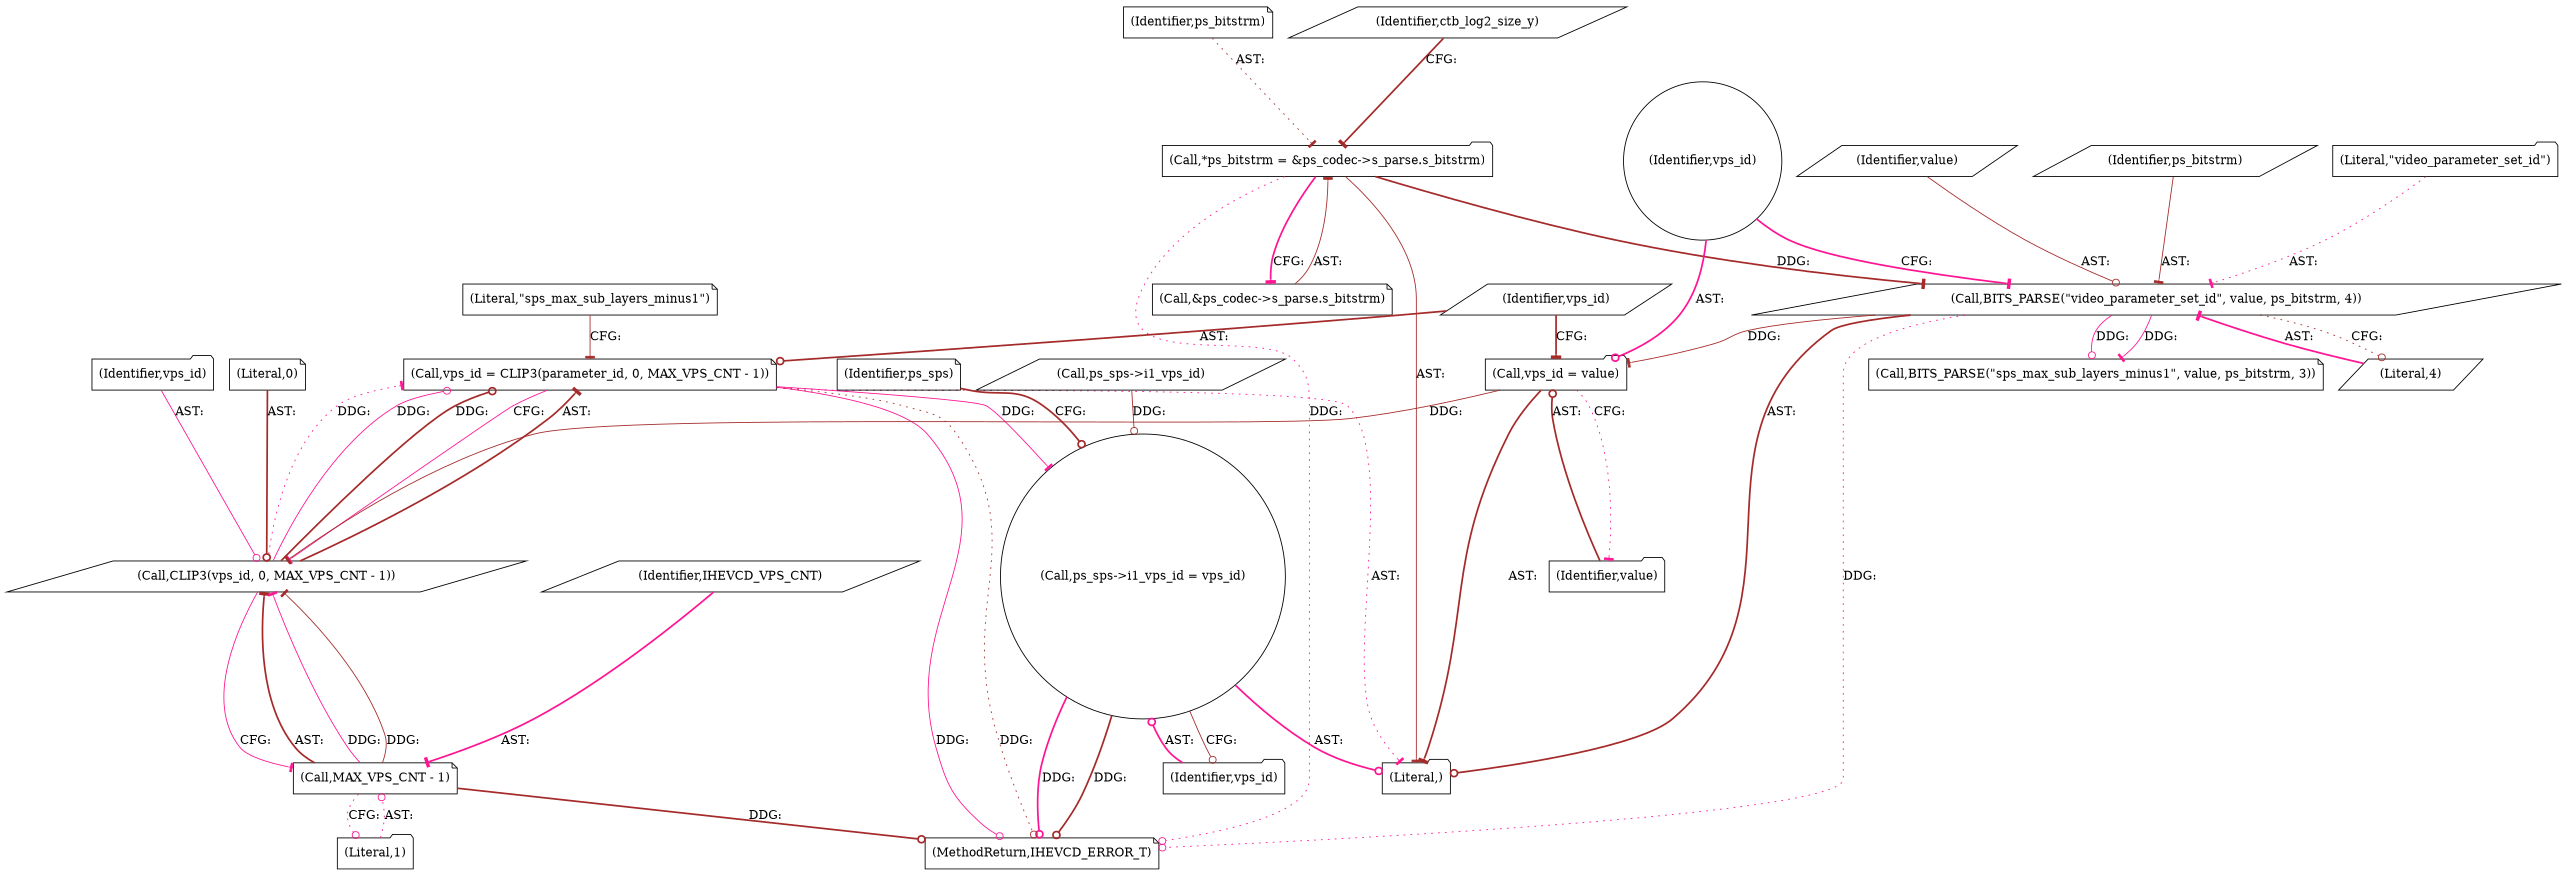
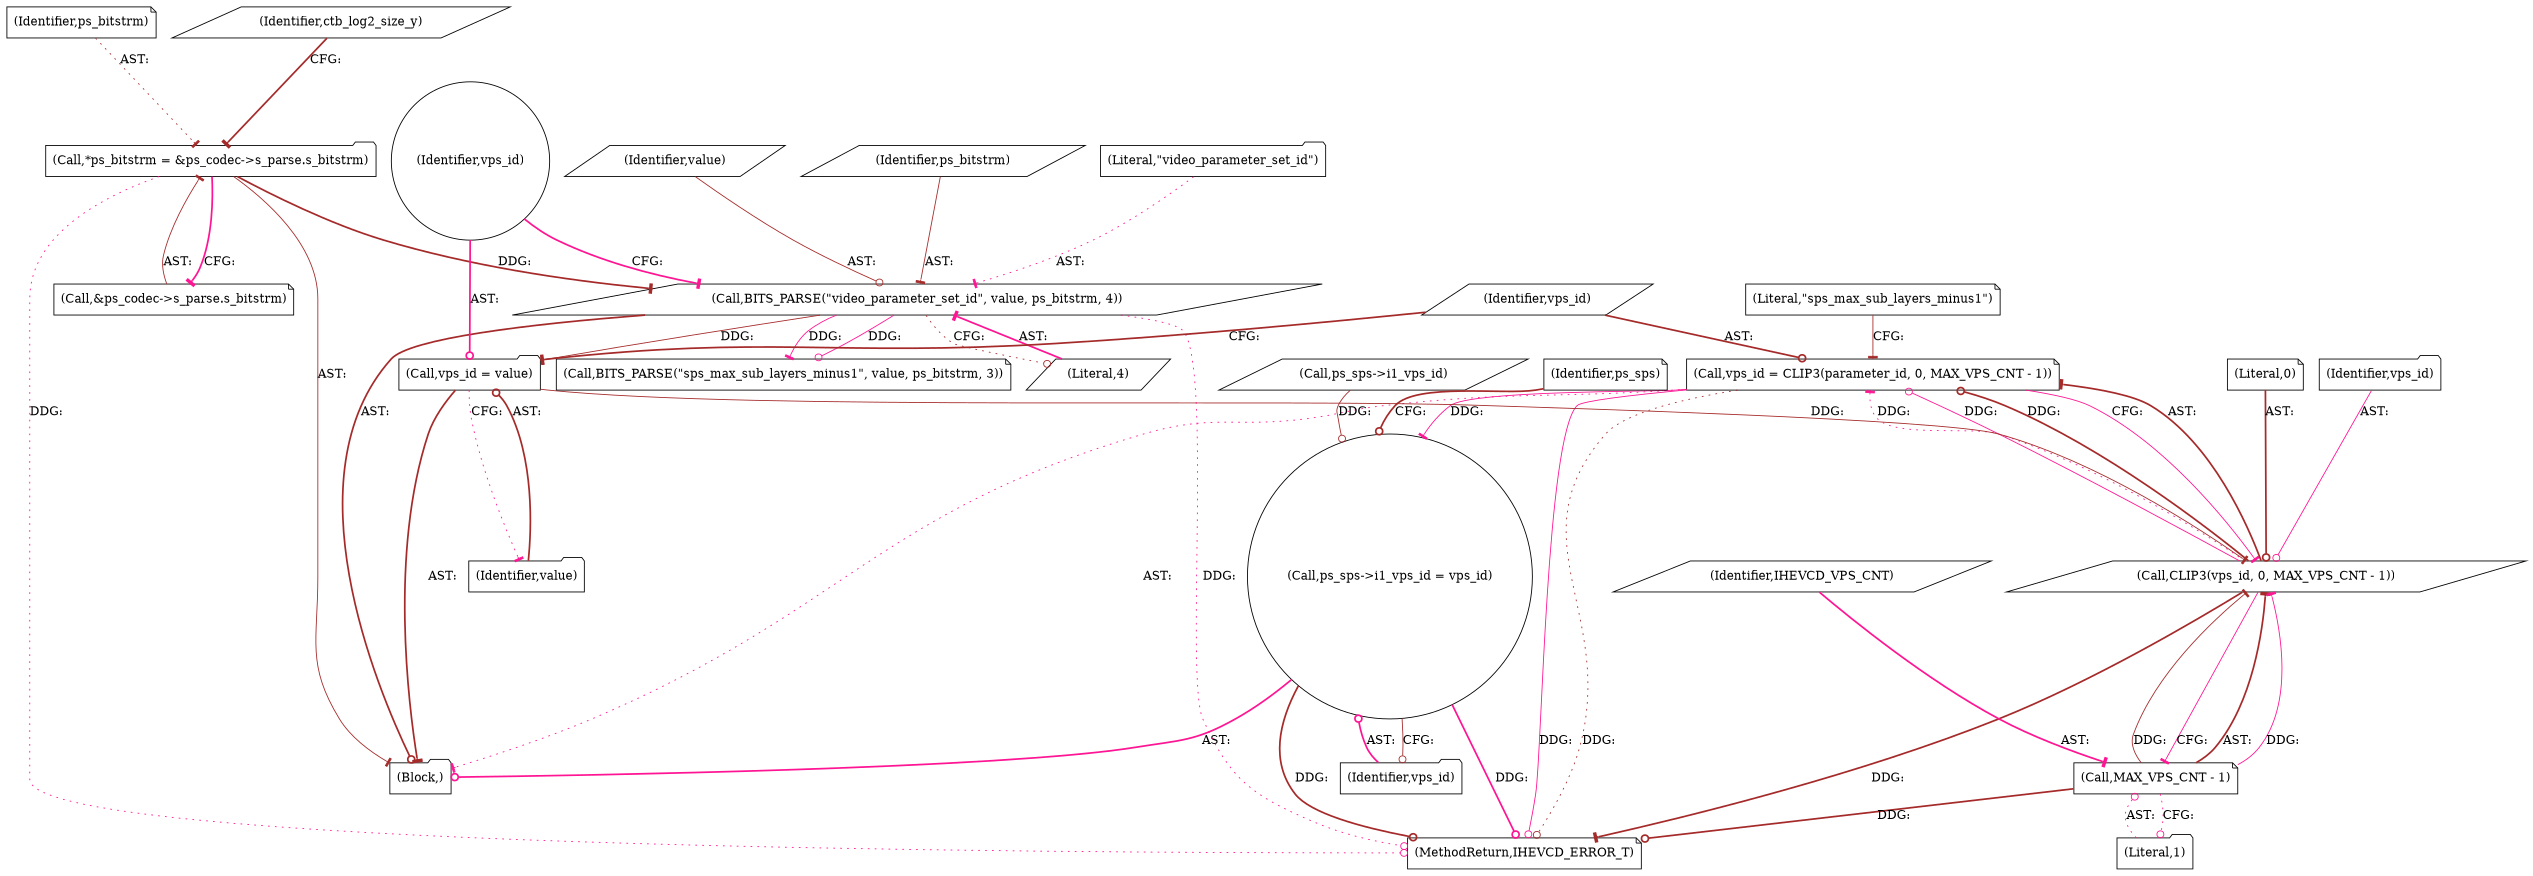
none -> (1932, 744)
(1416, 778) -> (420, 778)
